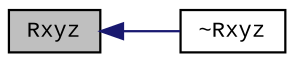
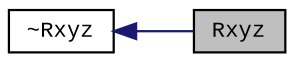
(152, 31) -> (165, 31)
